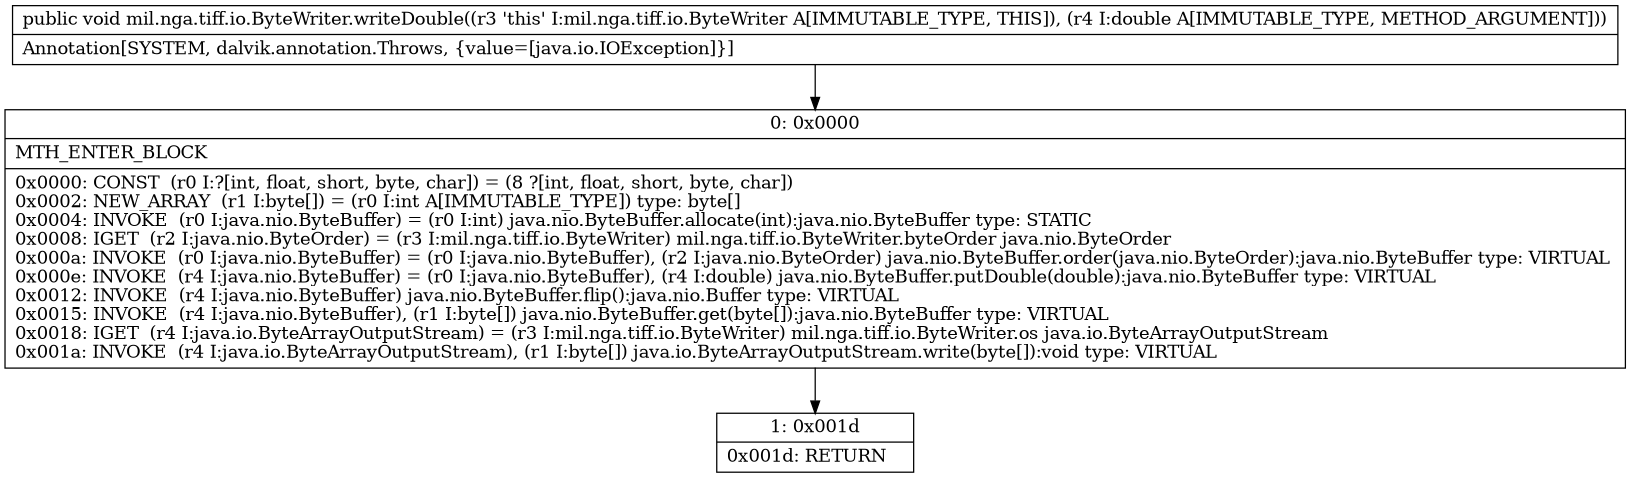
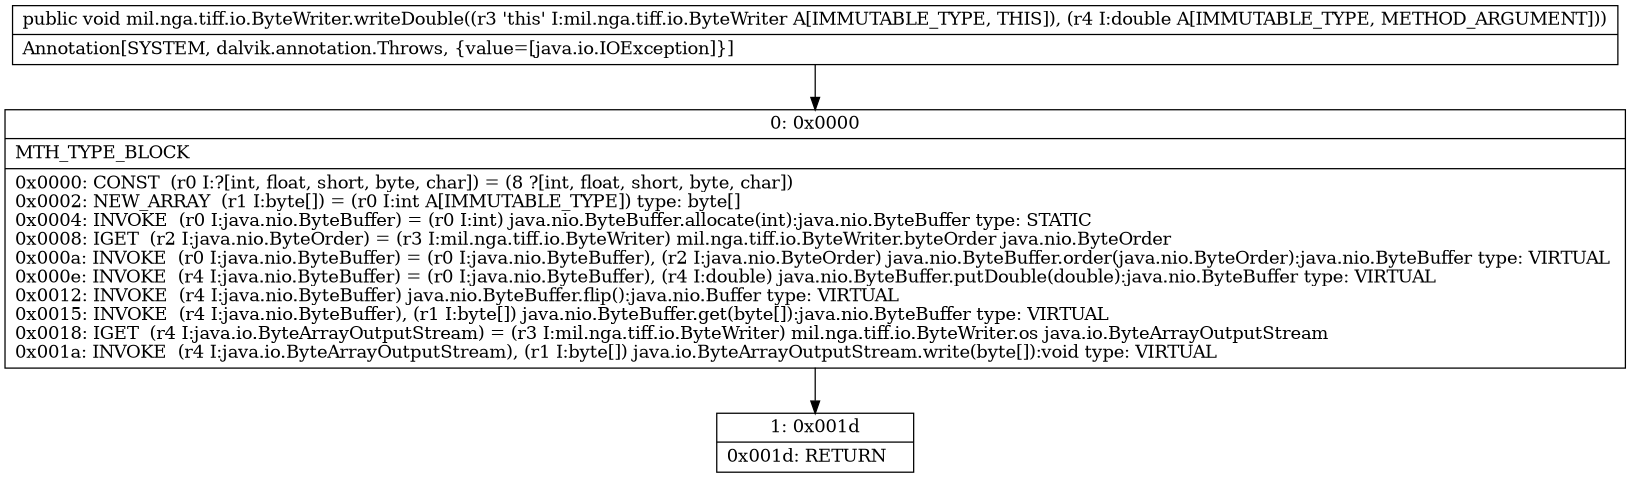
(112, 153) -> (102, 153)
